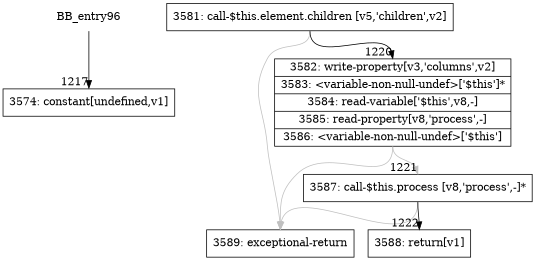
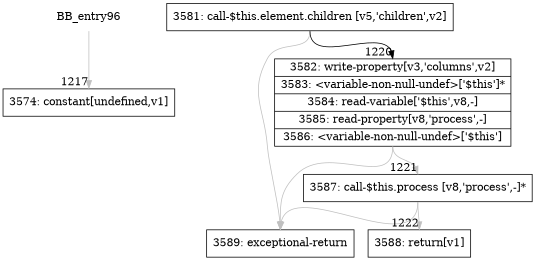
(89, 56) -> (89, 56)
(419, 215) -> (419, 215)
